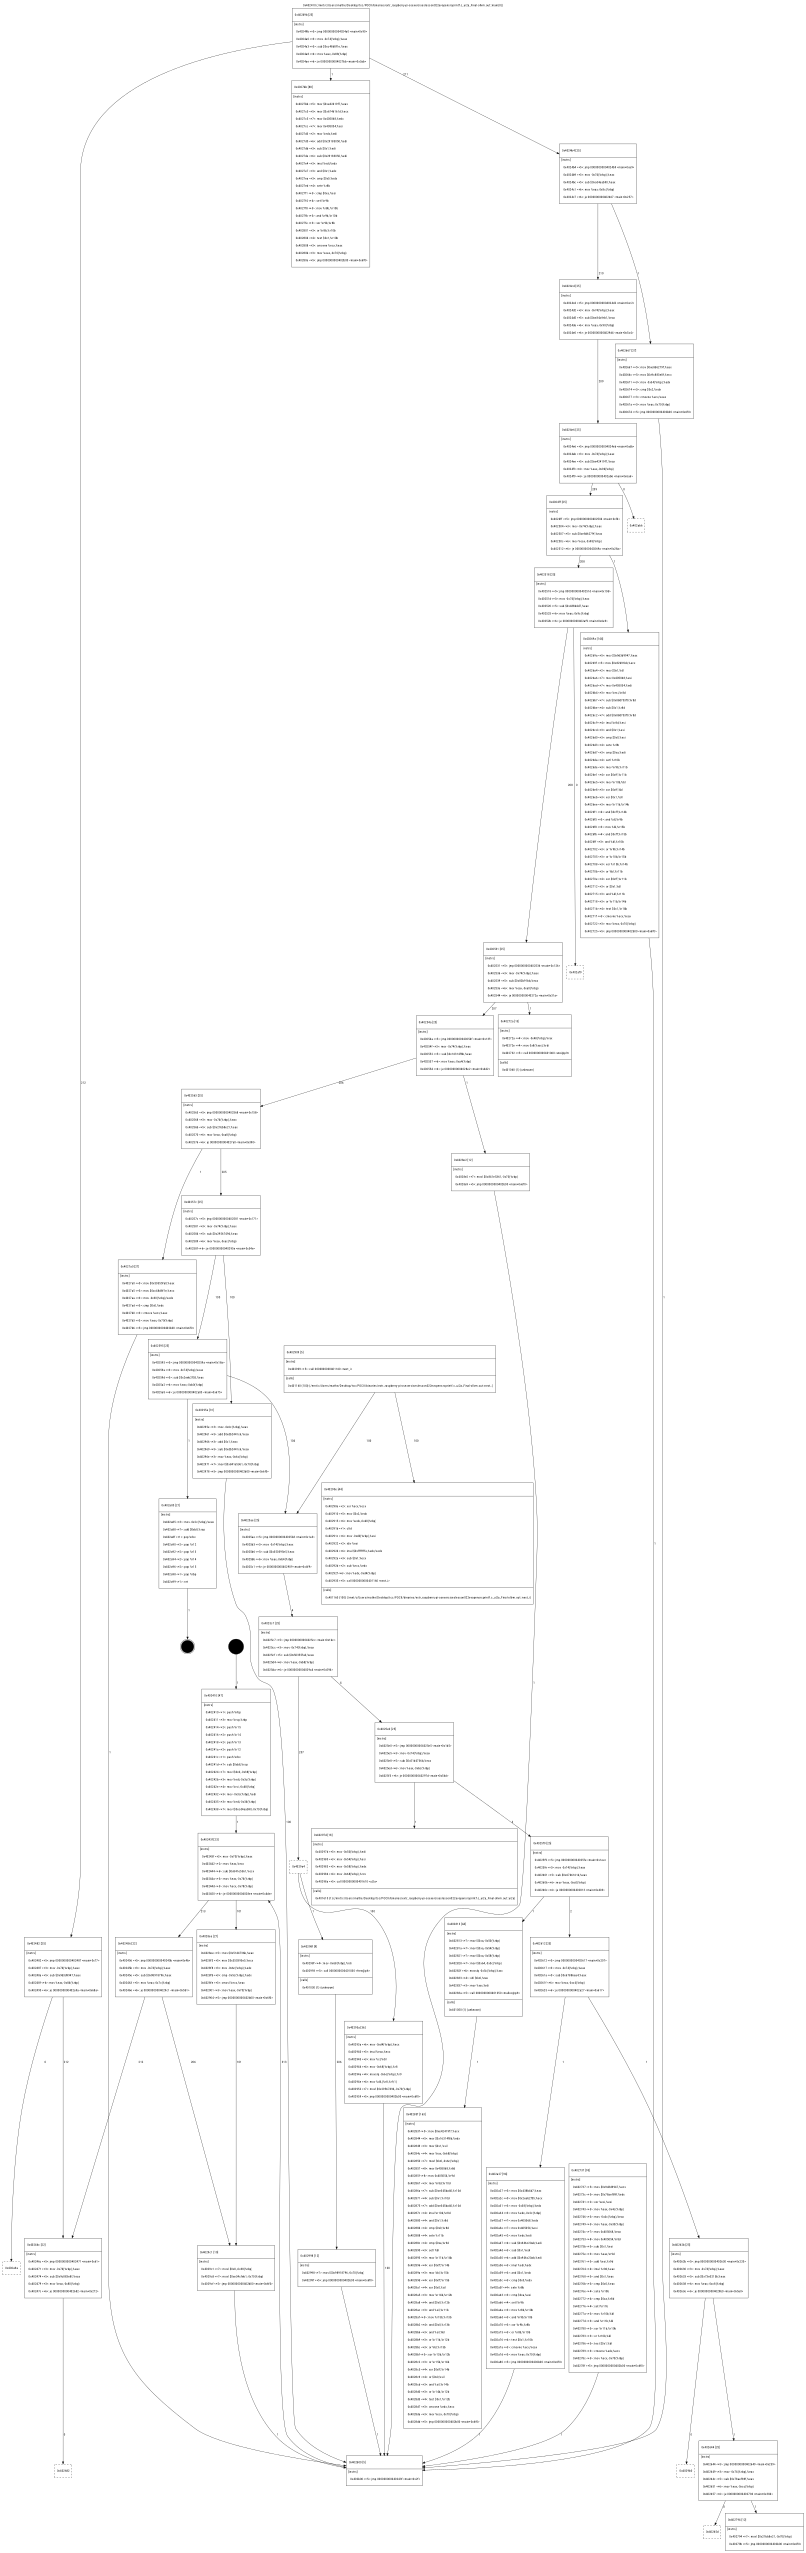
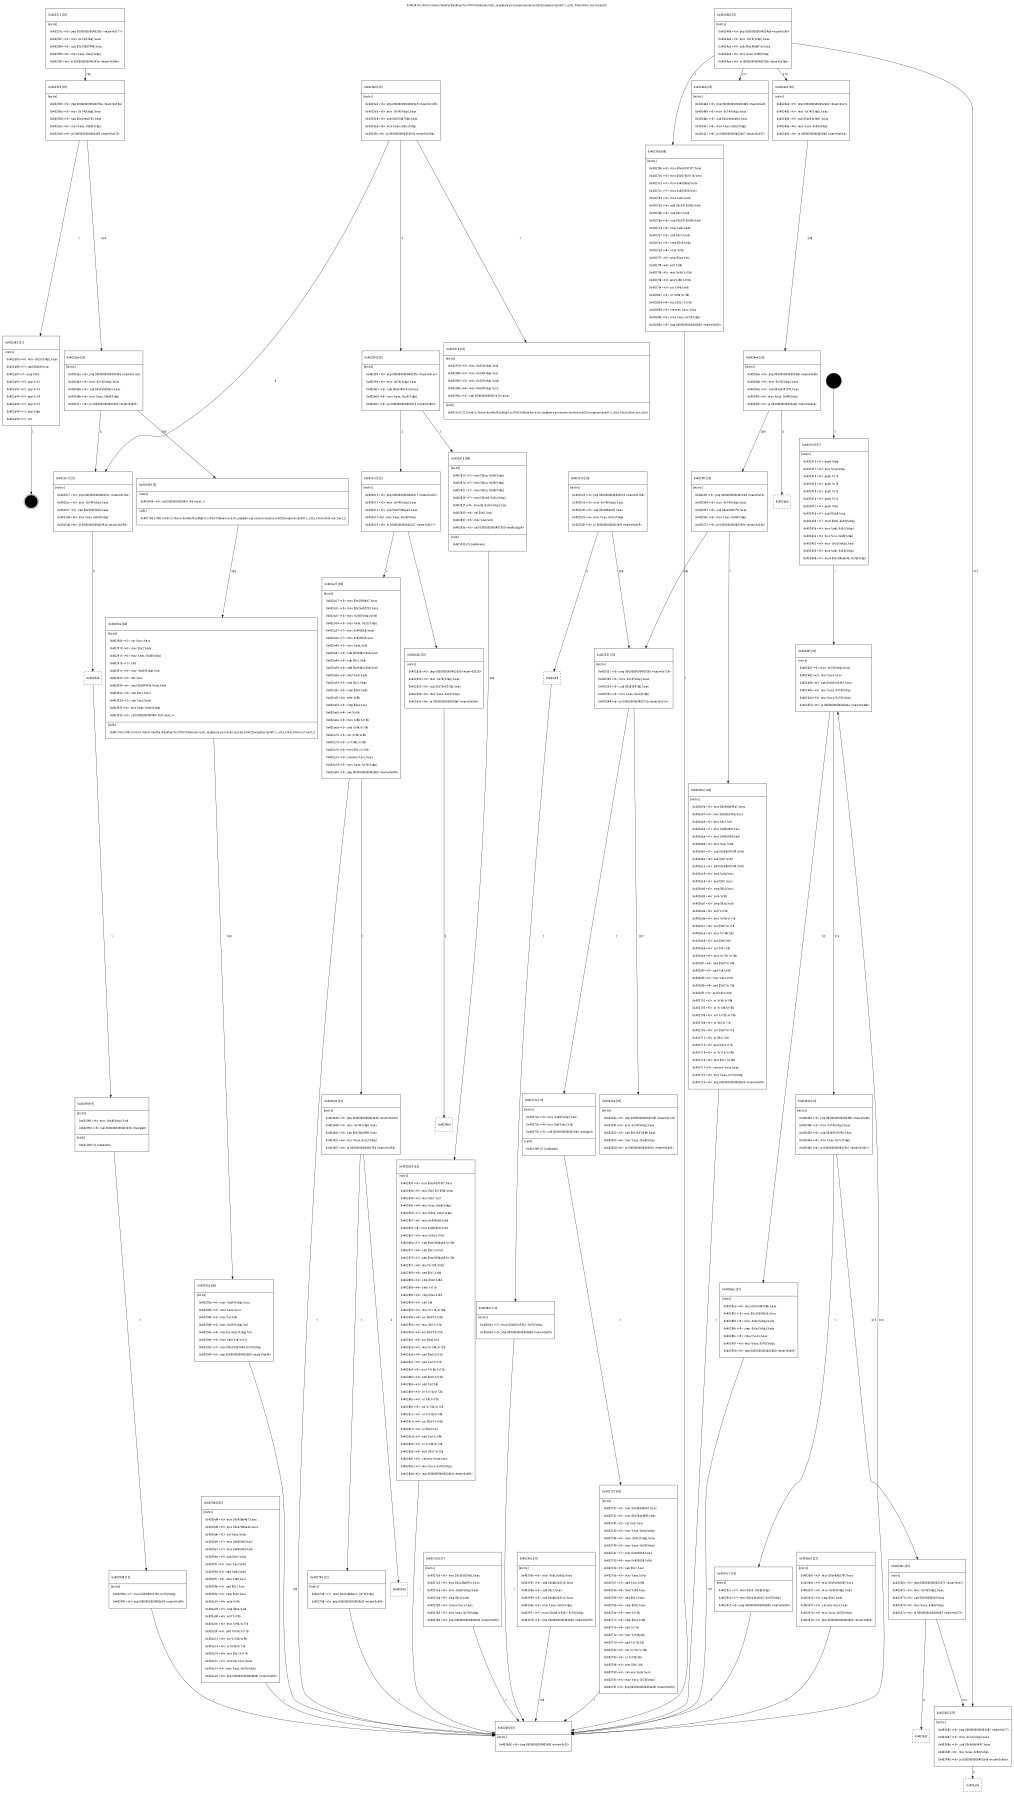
(598, 240) -> (781, 73)
(636, 271) -> none
(579, 560) -> (674, 587)
none -> (684, 1070)
(474, 1113) -> (526, 992)
(221, 1119) -> none
none -> (592, 1319)
(229, 1328) -> none
(337, 1452) -> (176, 444)
none -> (241, 1589)
none -> (413, 1630)
(355, 1699) -> (276, 334)
none -> (395, 1700)
(301, 1752) -> (94, 571)
(375, 1918) -> (223, 1008)
(193, 2062) -> (835, 1320)
(339, 2062) -> (140, 1320)
(478, 2062) -> (492, 678)
(63, 2116) -> (950, 1662)
(236, 2124) -> (706, 1592)
(723, 2368) -> (361, 935)
